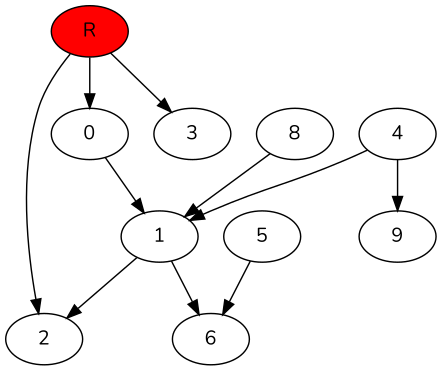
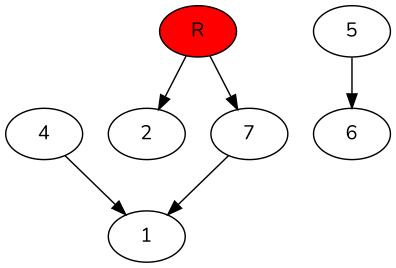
(90, 134) -> (249, 134)
(192, 134) -> none
(295, 134) -> none
(398, 237) -> none
(182, 281) -> none
(107, 283) -> none
